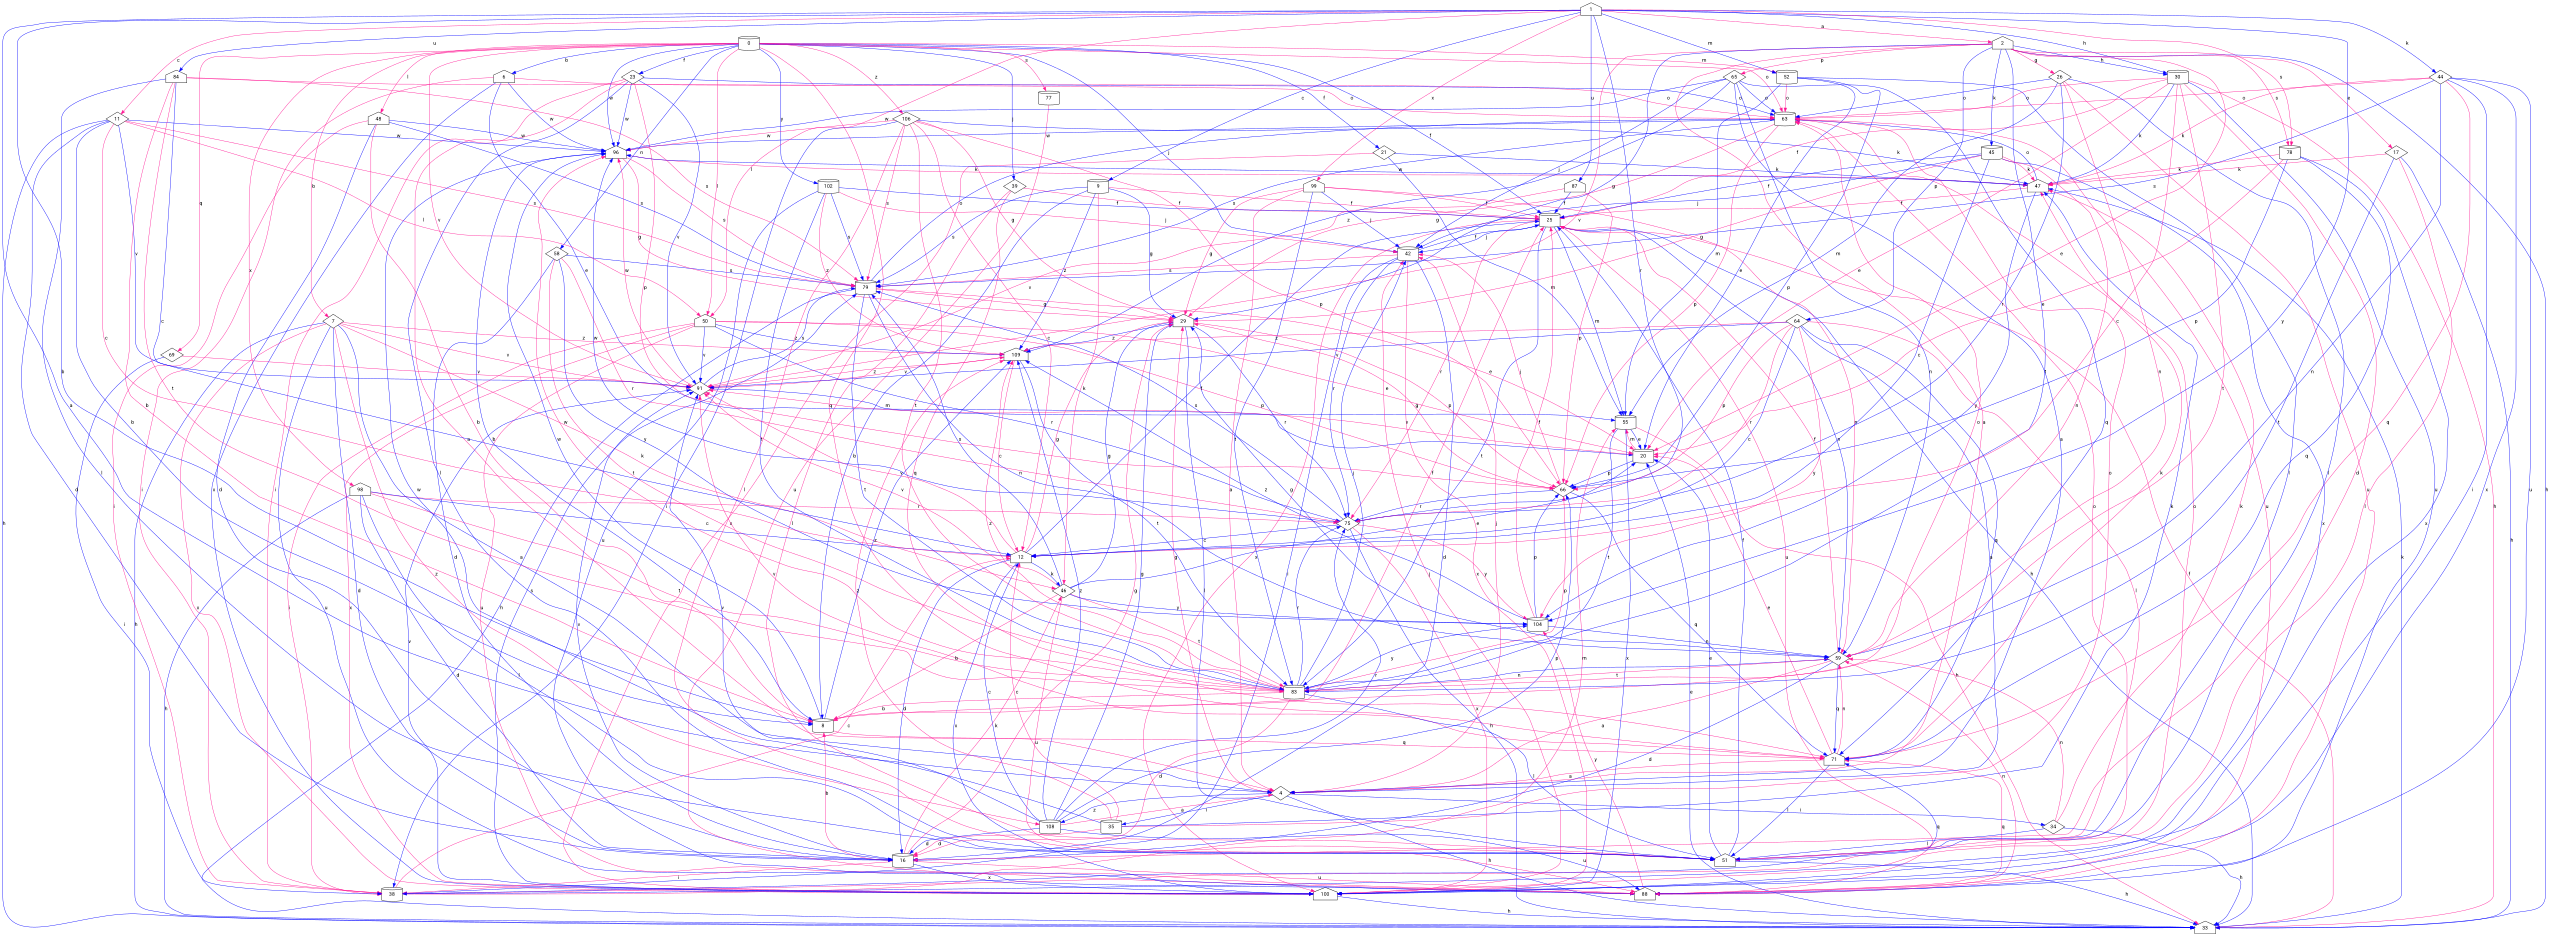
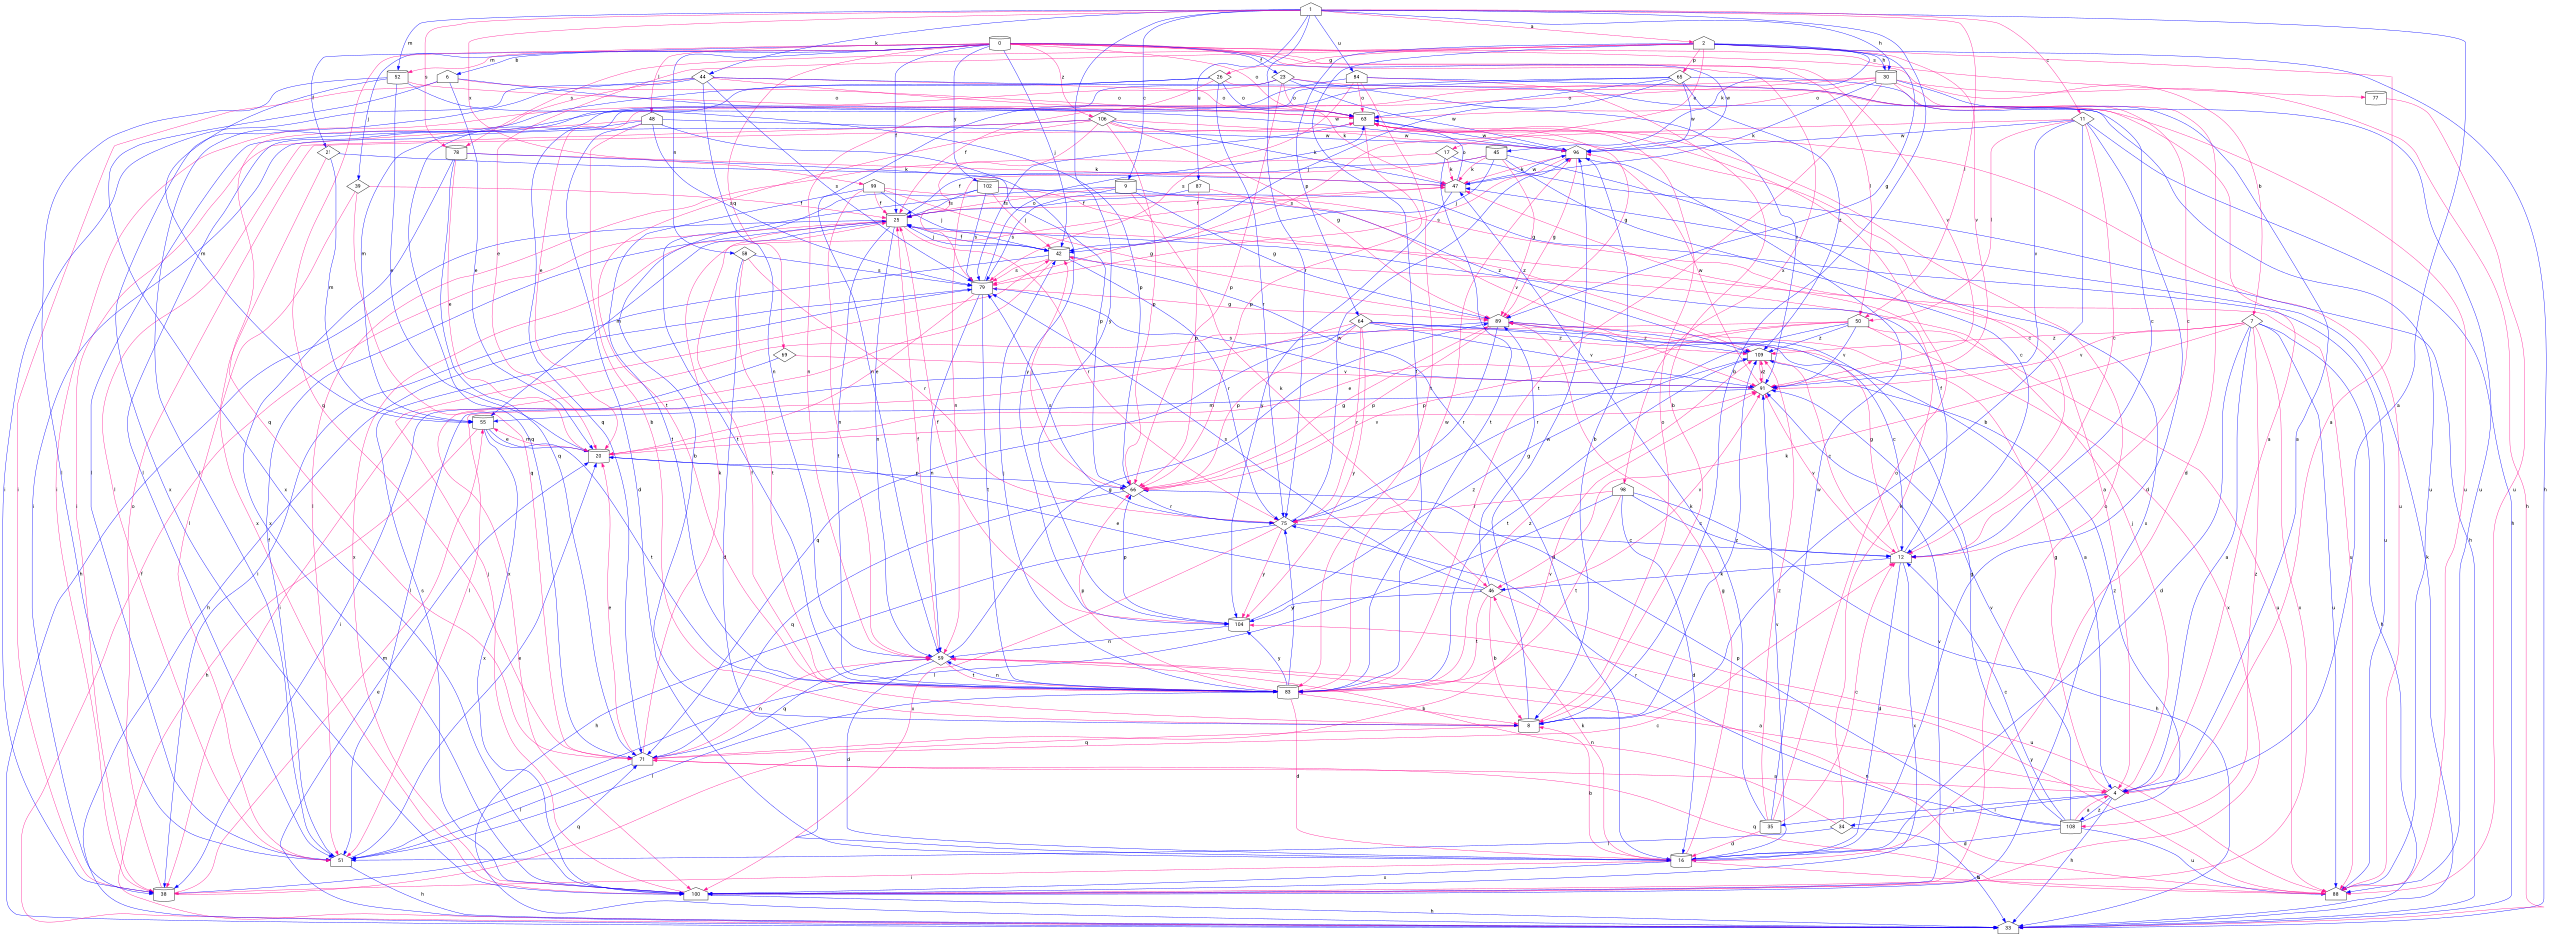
(1208, 86) -> (1310, 108)
(1183, 321) -> (1498, 321)
none -> (453, 382)
(955, 589) -> (1072, 288)
